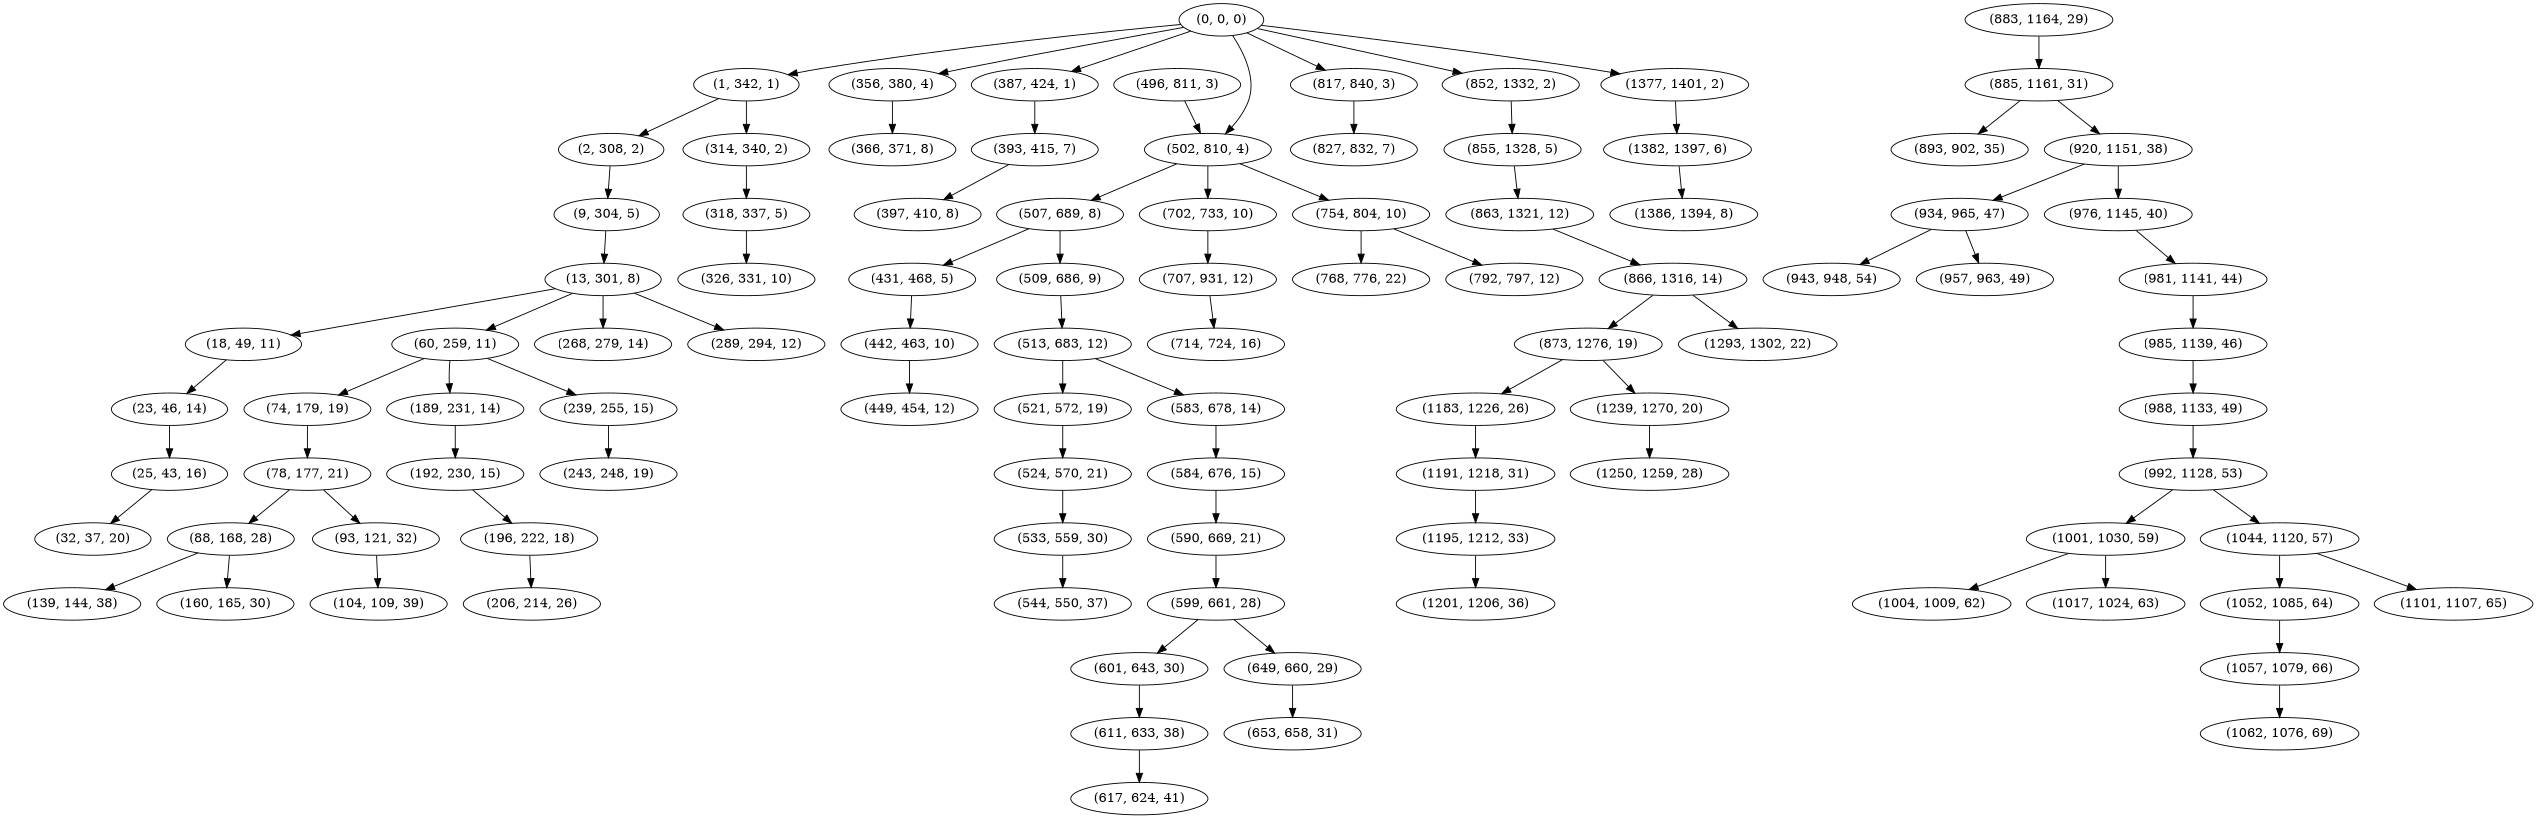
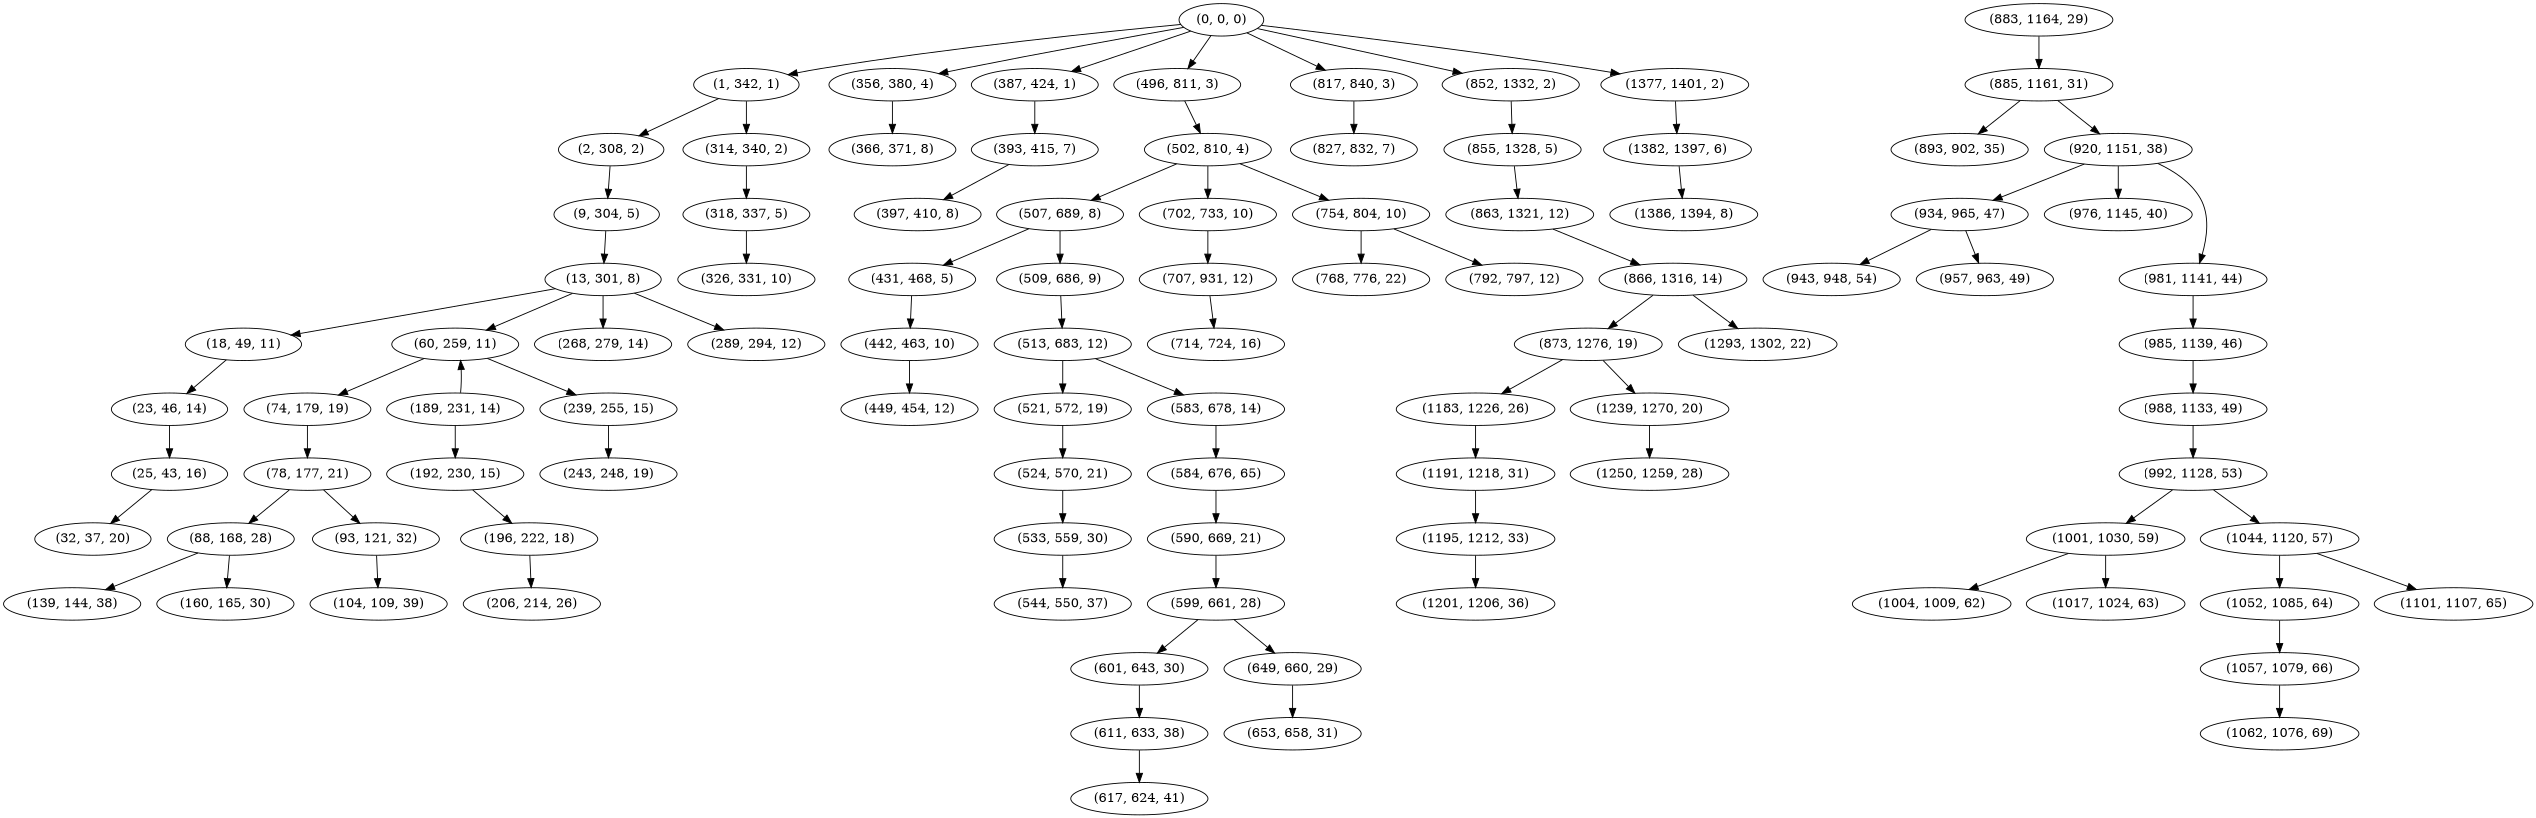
(1251, 82) -> (1202, 48)
(2152, 244) -> (2201, 199)
(449, 372) -> (461, 381)
(1216, 474) -> (1216, 474)
